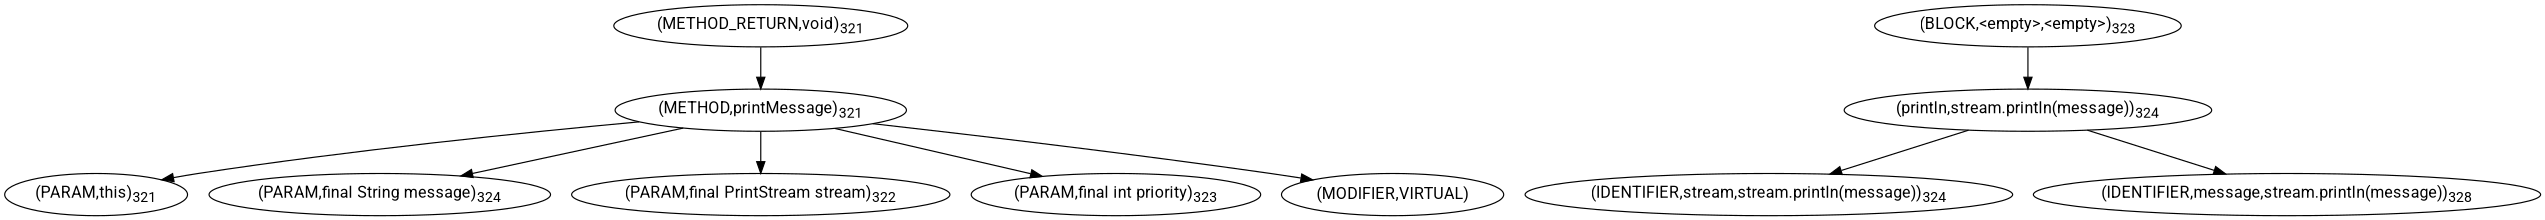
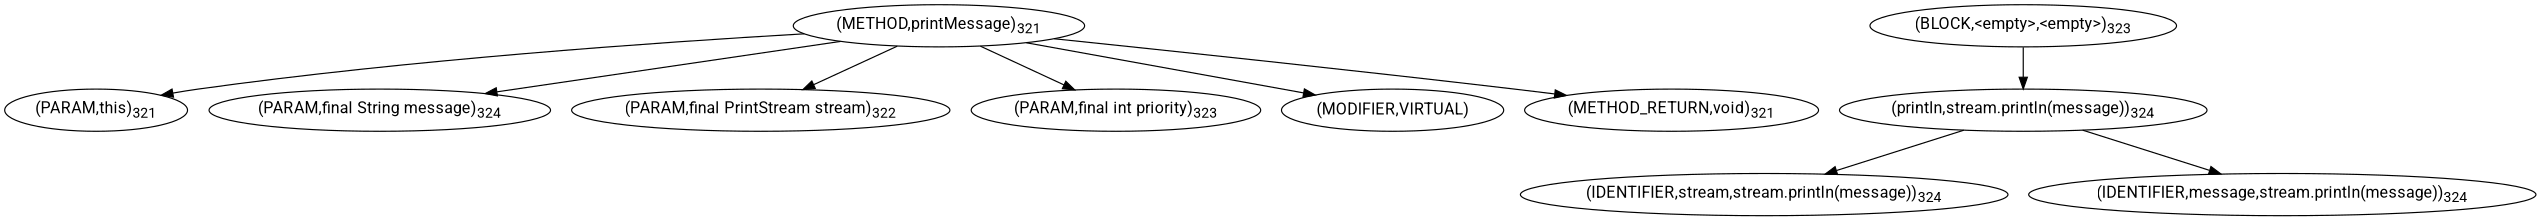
(761, 62) -> (1305, 65)
(2460, 193) -> (2456, 193)
